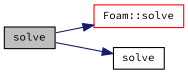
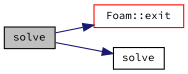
(139, 16) -> (139, 16)
